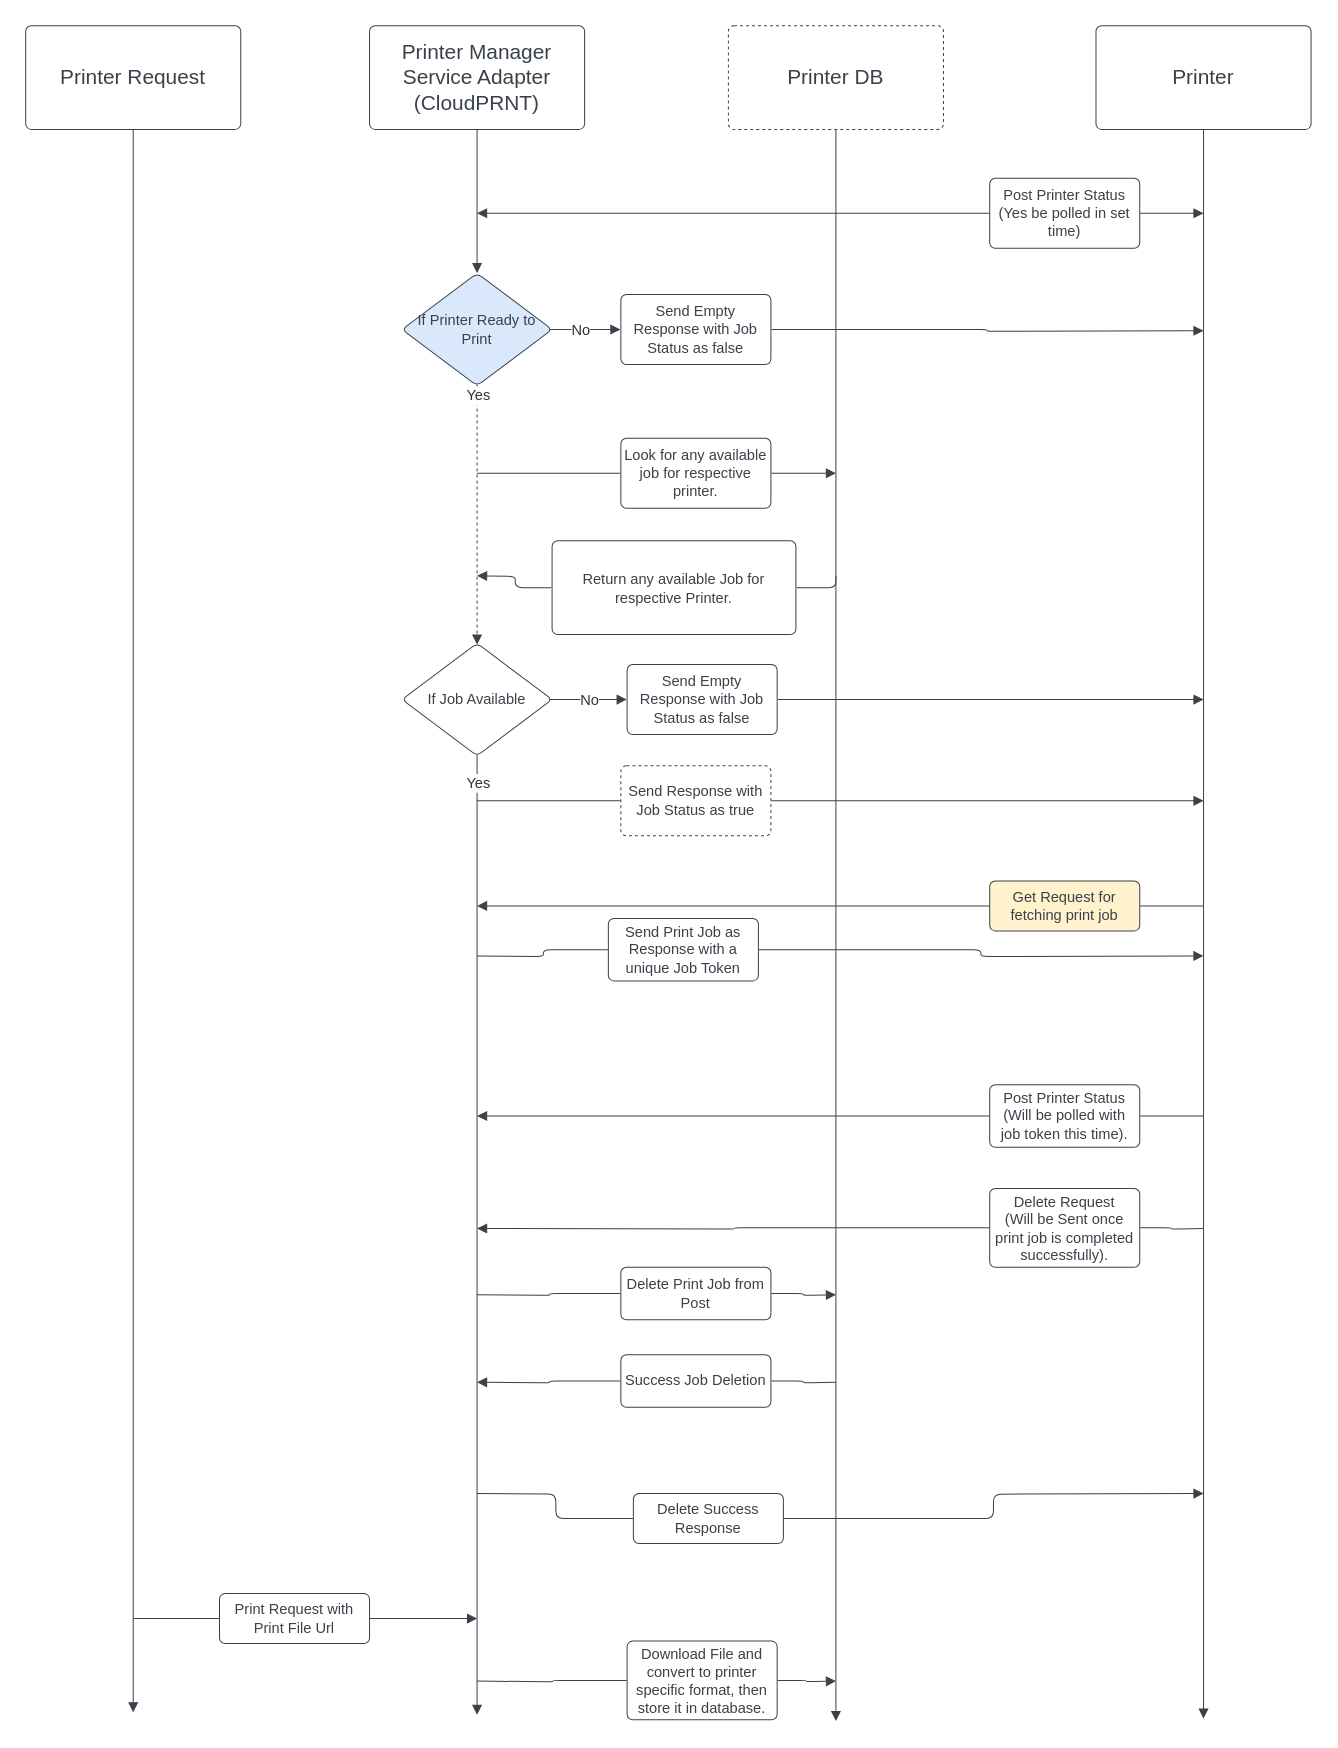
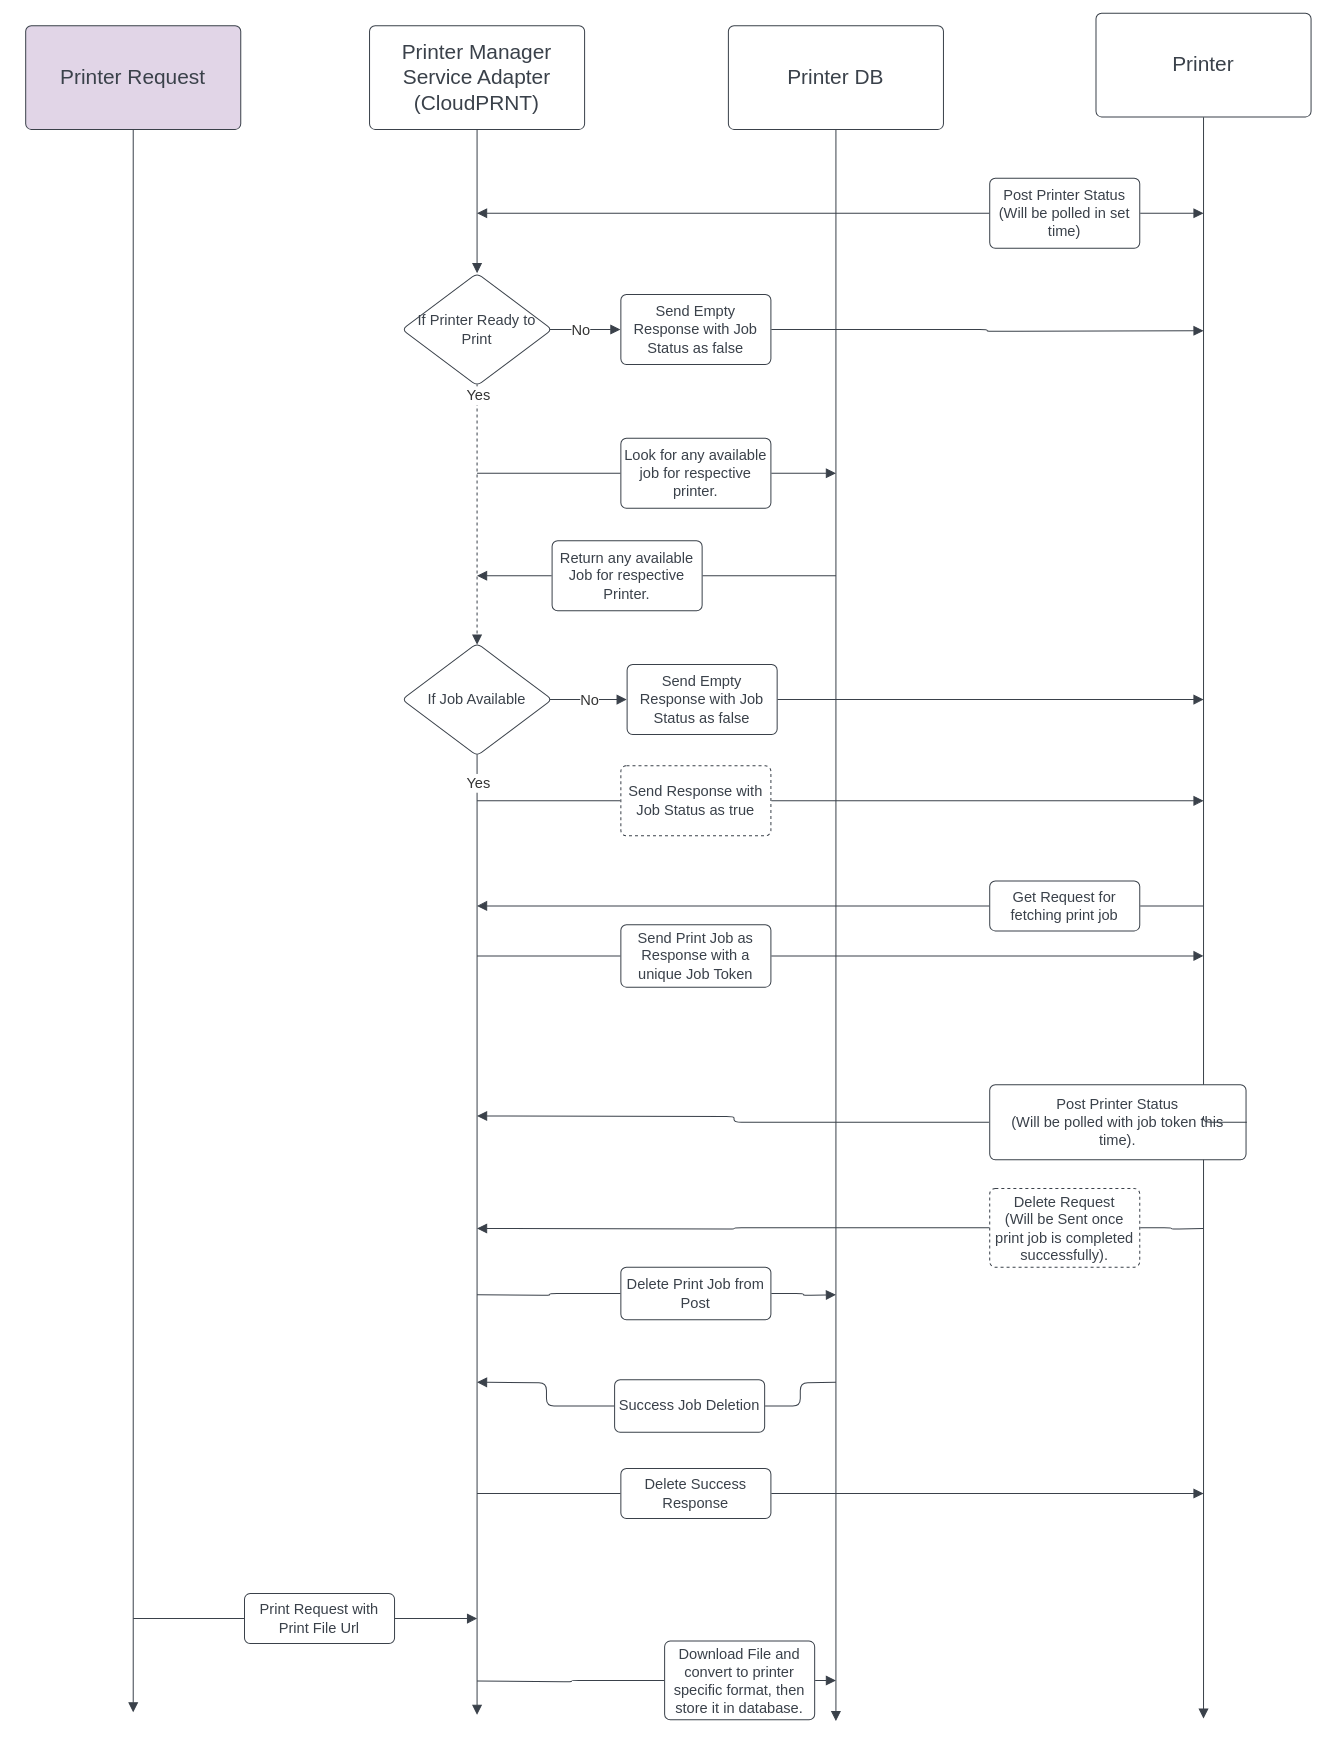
(133, 78) -> (133, 78)
(836, 78) -> (836, 78)
(1203, 78) -> (1203, 65)
(1064, 213) -> (1064, 213)
(477, 329) -> (477, 329)
(674, 588) -> (627, 576)
(1064, 906) -> (1064, 906)
(683, 949) -> (696, 956)
(1064, 1116) -> (1118, 1122)
(1064, 1228) -> (1064, 1228)
(696, 1381) -> (689, 1406)
(708, 1518) -> (696, 1493)
(294, 1618) -> (319, 1618)
(702, 1680) -> (739, 1680)
